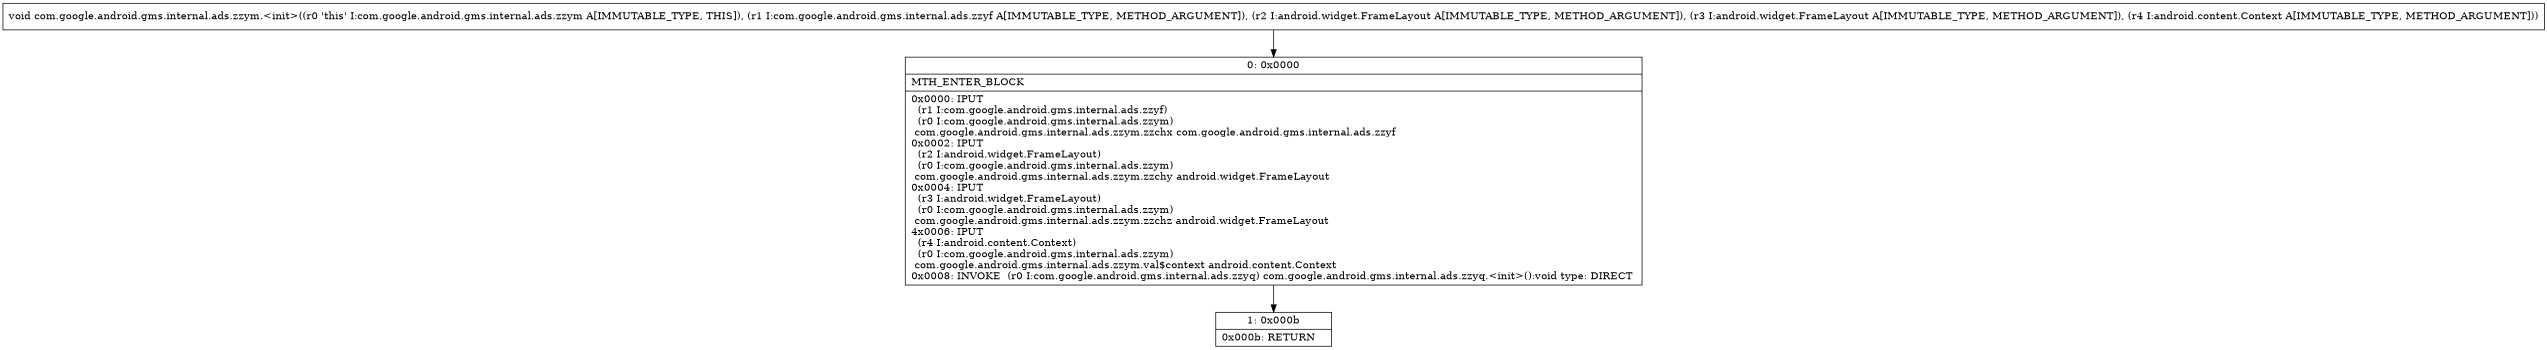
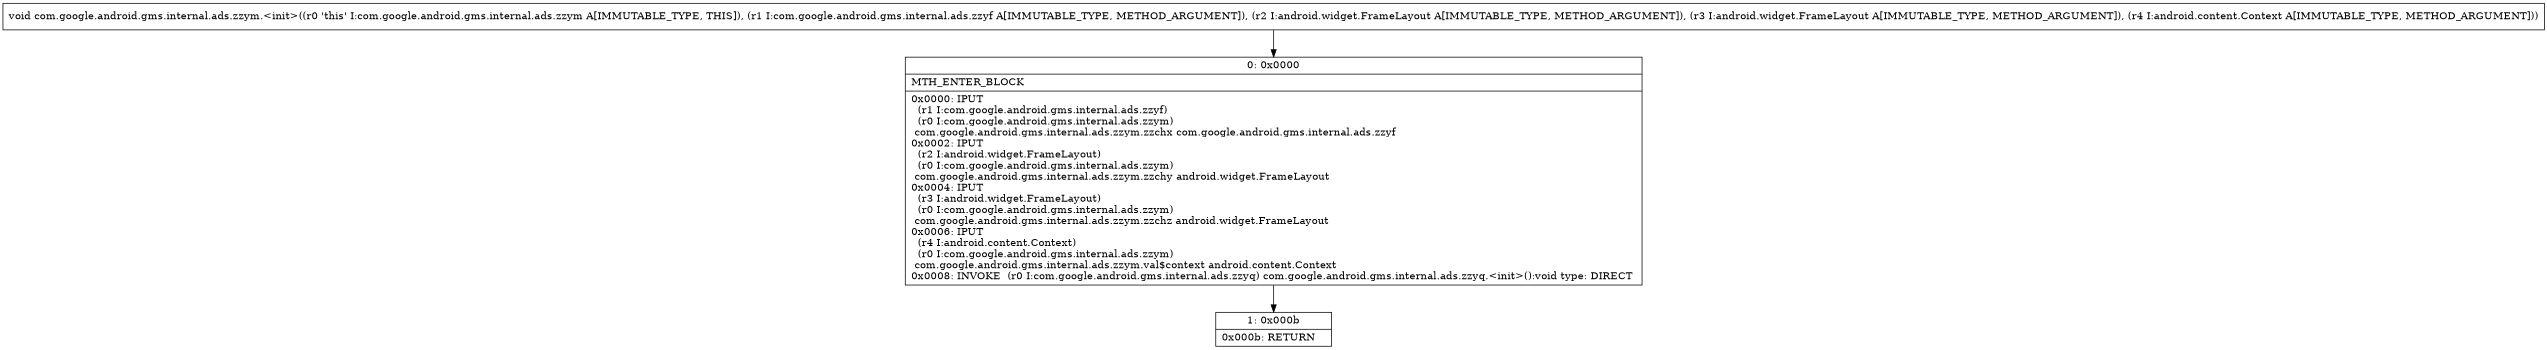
(951, 232) -> (951, 232)
